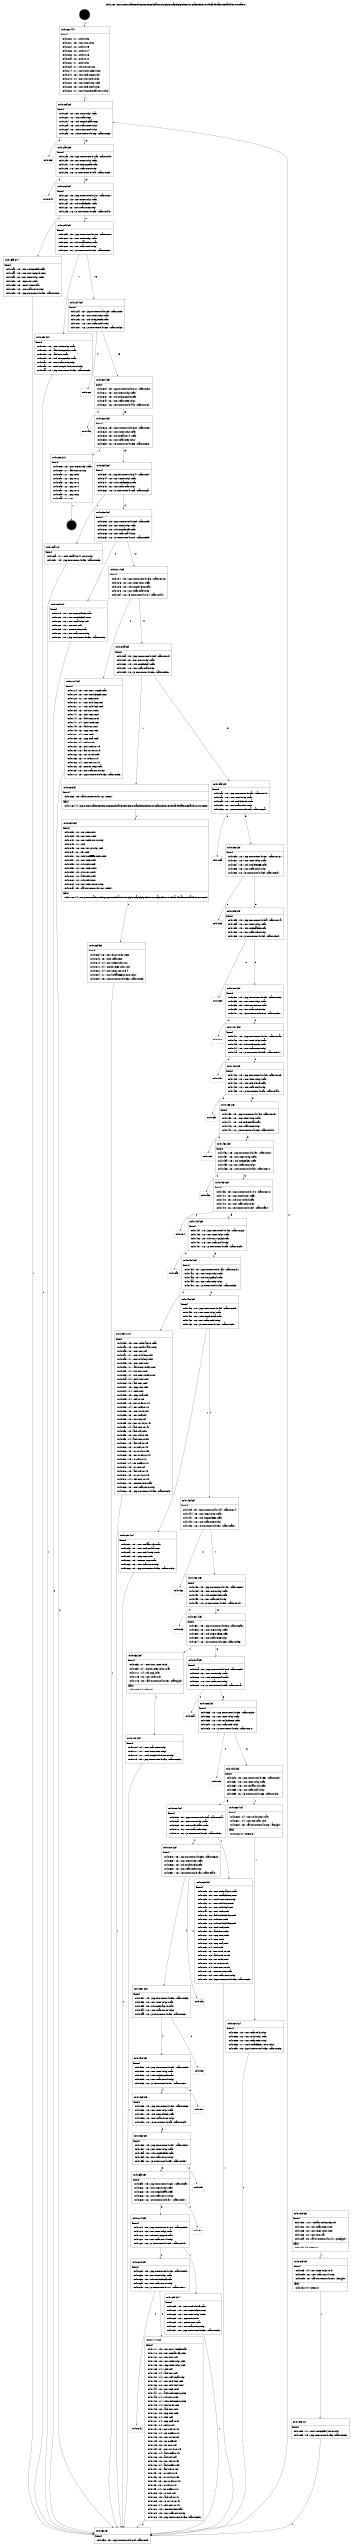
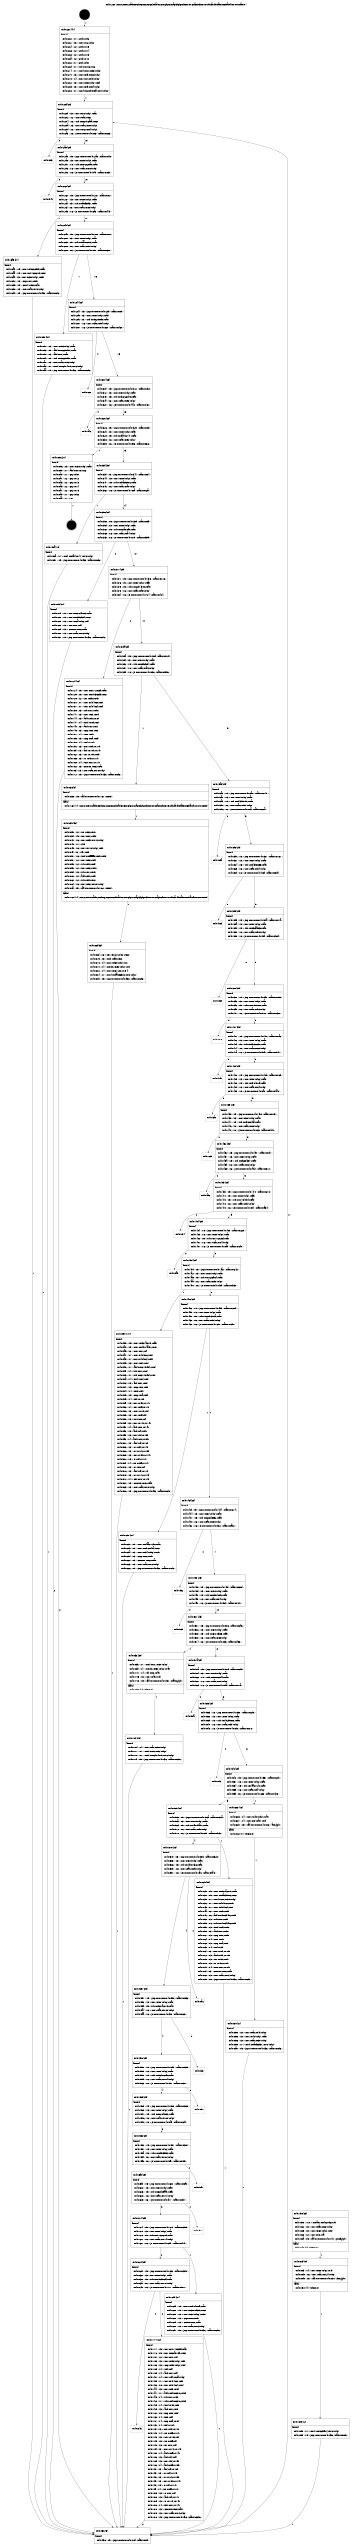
(161, 2167) -> none
